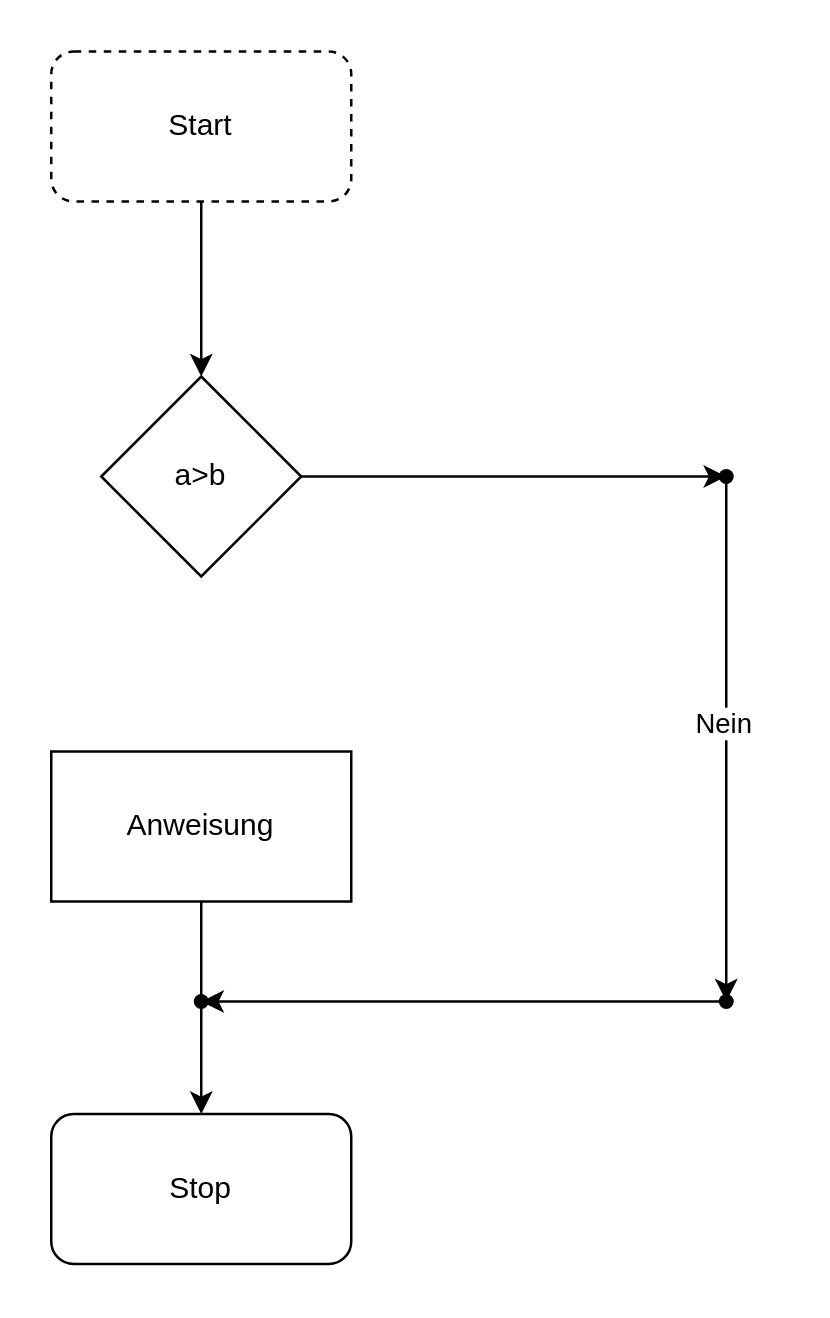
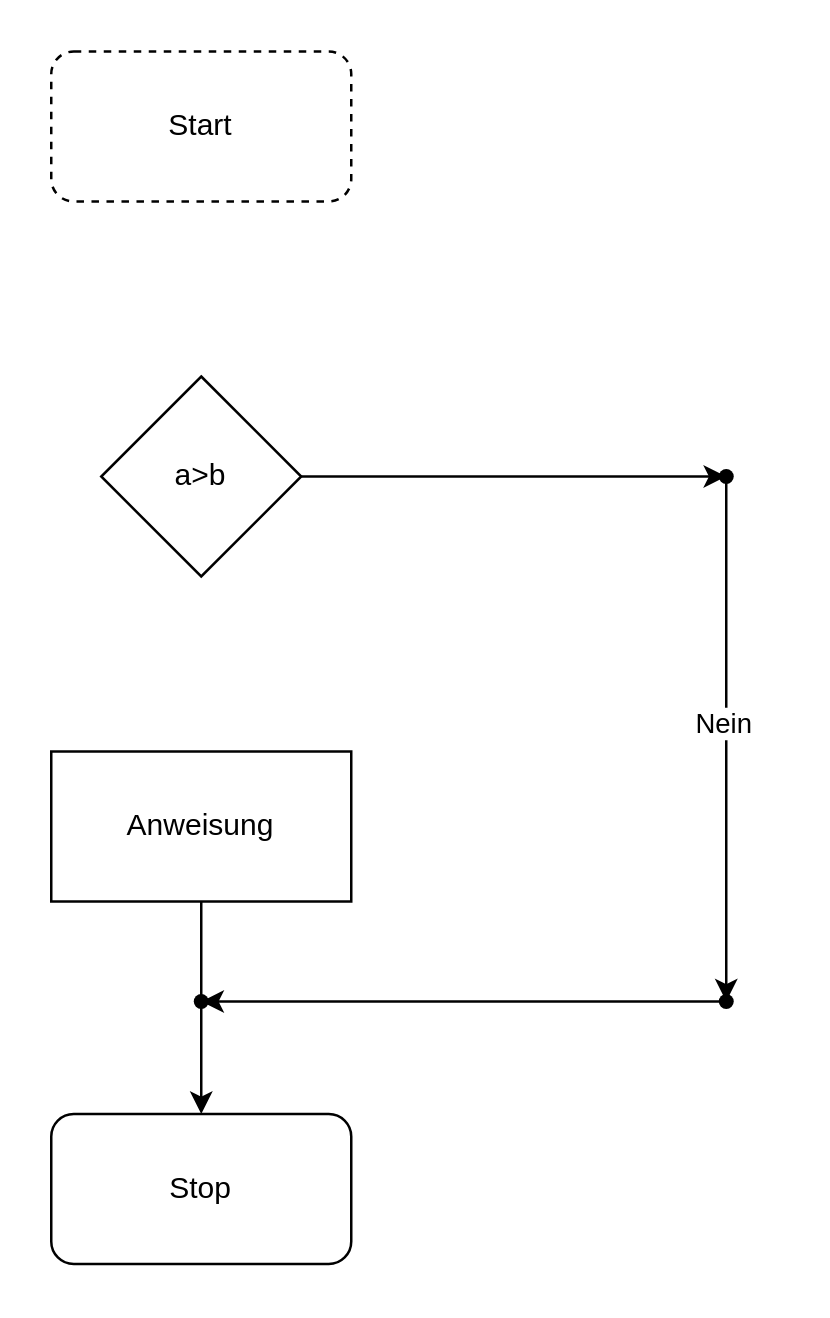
(201, 280) -> none
